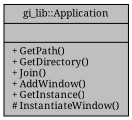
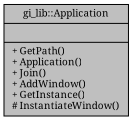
(51, 62) -> (47, 62)
